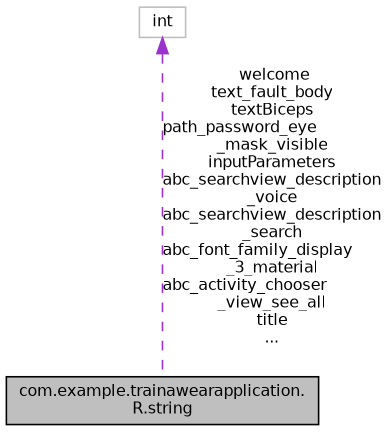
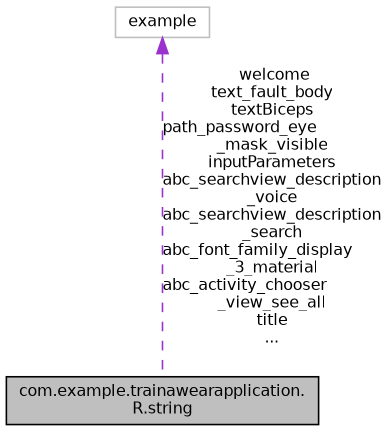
(162, 22) -> (162, 22)
